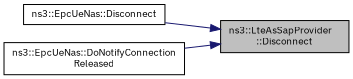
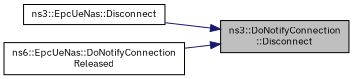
(285, 37) -> (285, 37)
(94, 59) -> (94, 59)
